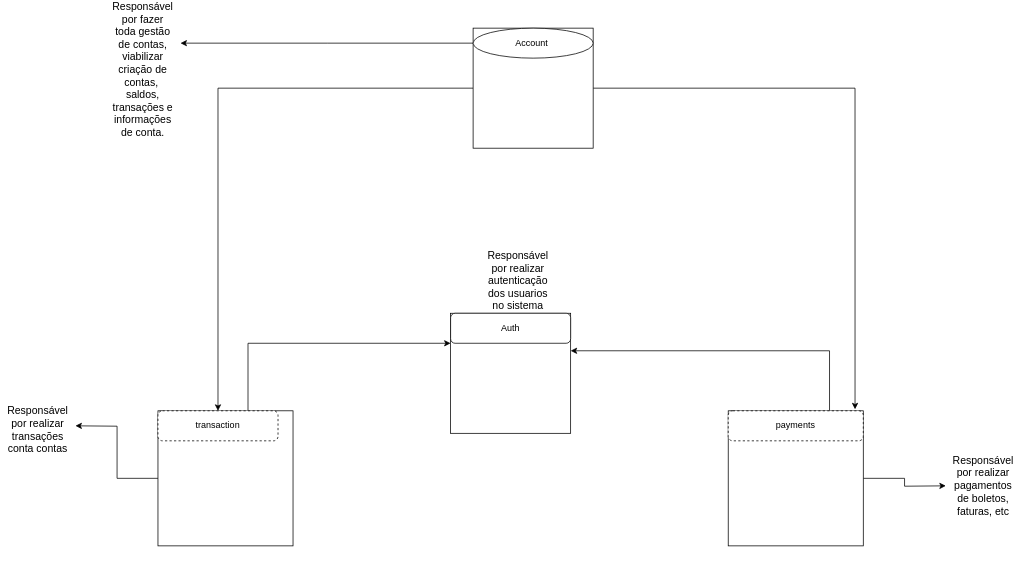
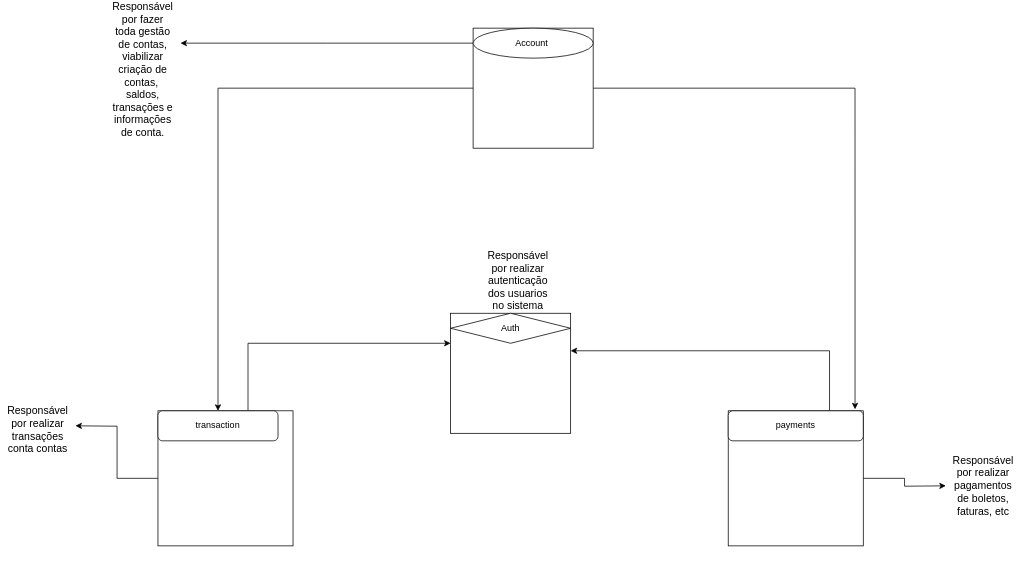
(510, 328) -> (510, 328)
(218, 426) -> (218, 426)
(795, 426) -> (795, 426)
